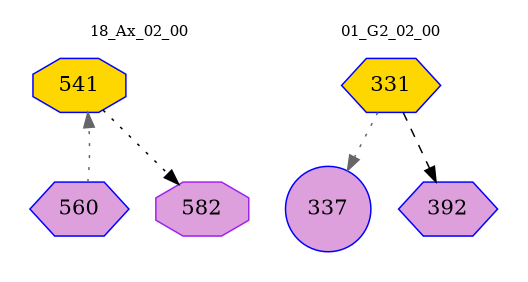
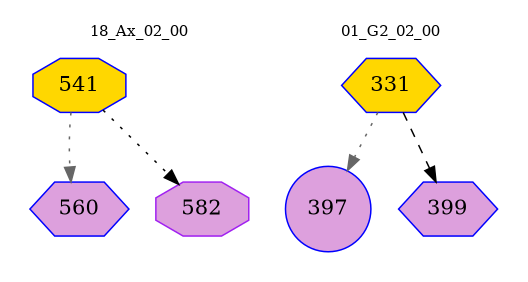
(89, 155) -> (69, 140)
(328, 209) -> (328, 209)
(448, 209) -> (448, 209)
